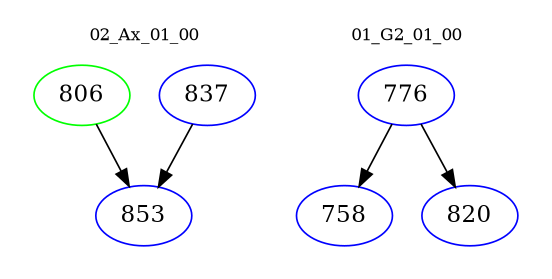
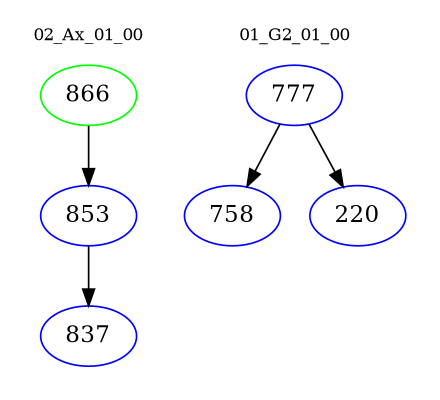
(82, 95) -> (89, 95)
(406, 95) -> (294, 95)
(180, 148) -> (89, 268)
(470, 216) -> (358, 216)
